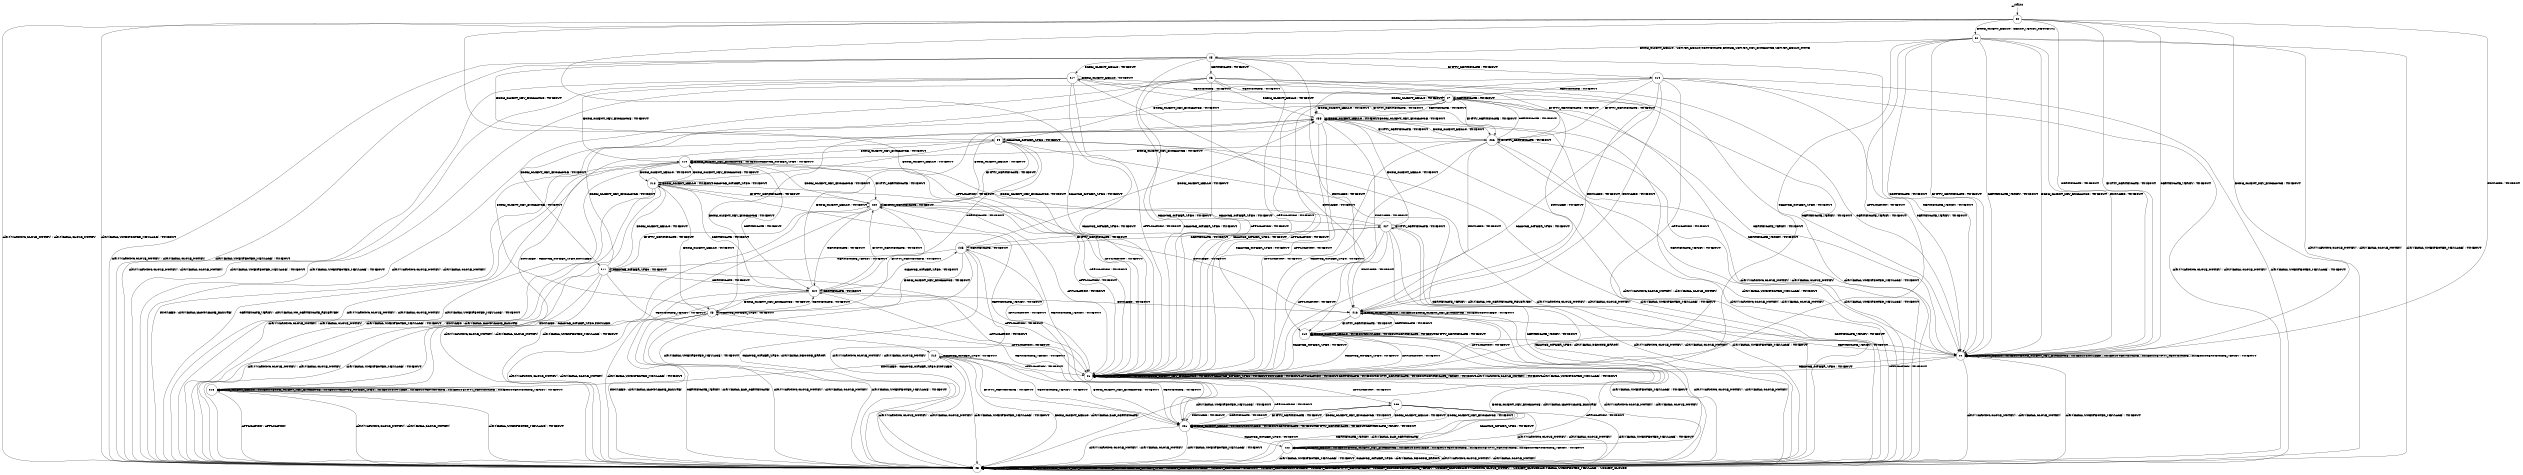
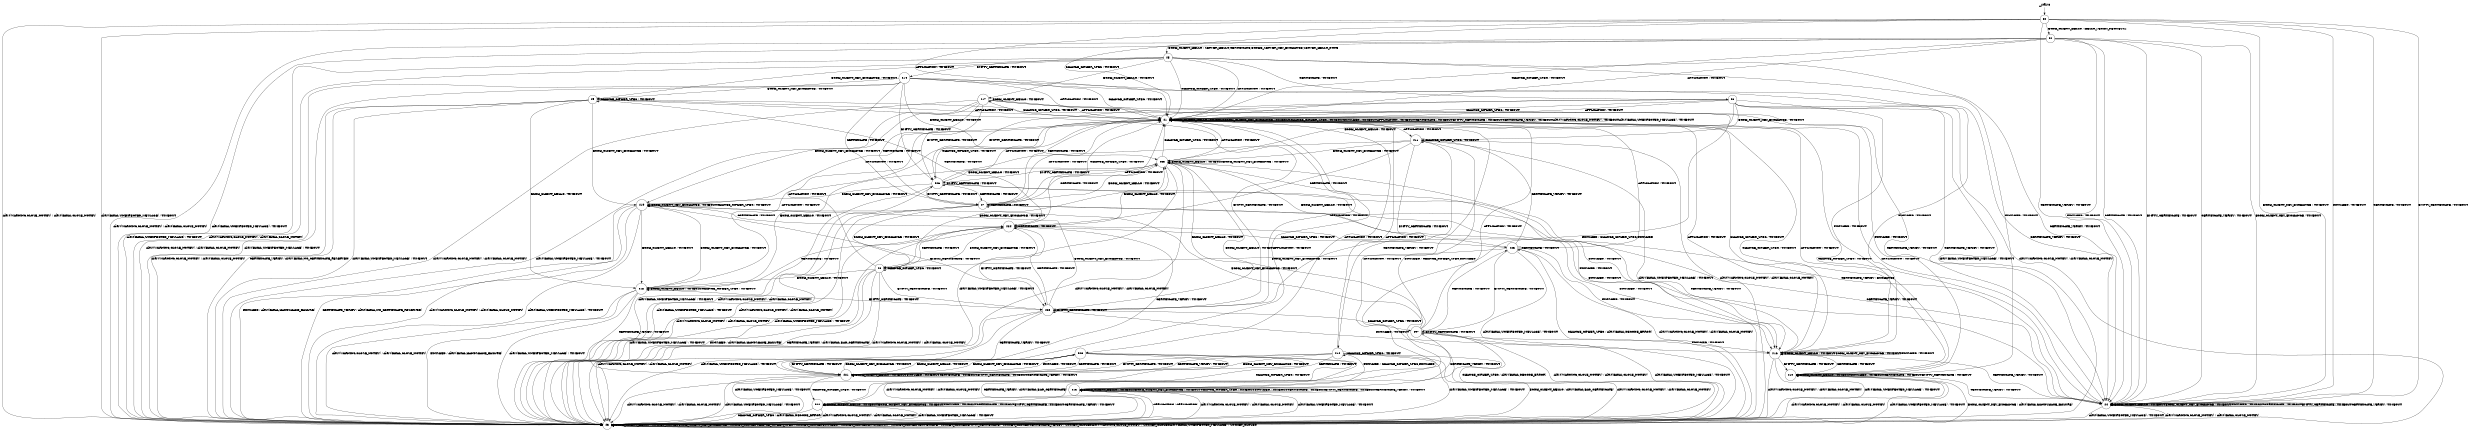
(1386, 227) -> (1416, 332)
(1773, 237) -> (1868, 278)
(860, 285) -> (1291, 122)
none -> (1639, 314)
